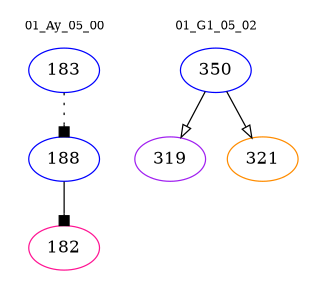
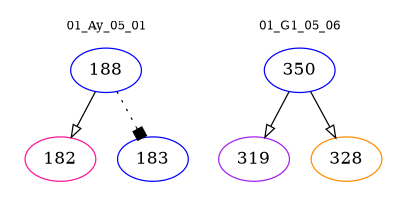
(65, 27) -> (107, 27)
(216, 27) -> (300, 27)
(64, 109) -> (127, 109)
(263, 159) -> (347, 159)
(64, 197) -> (86, 109)
